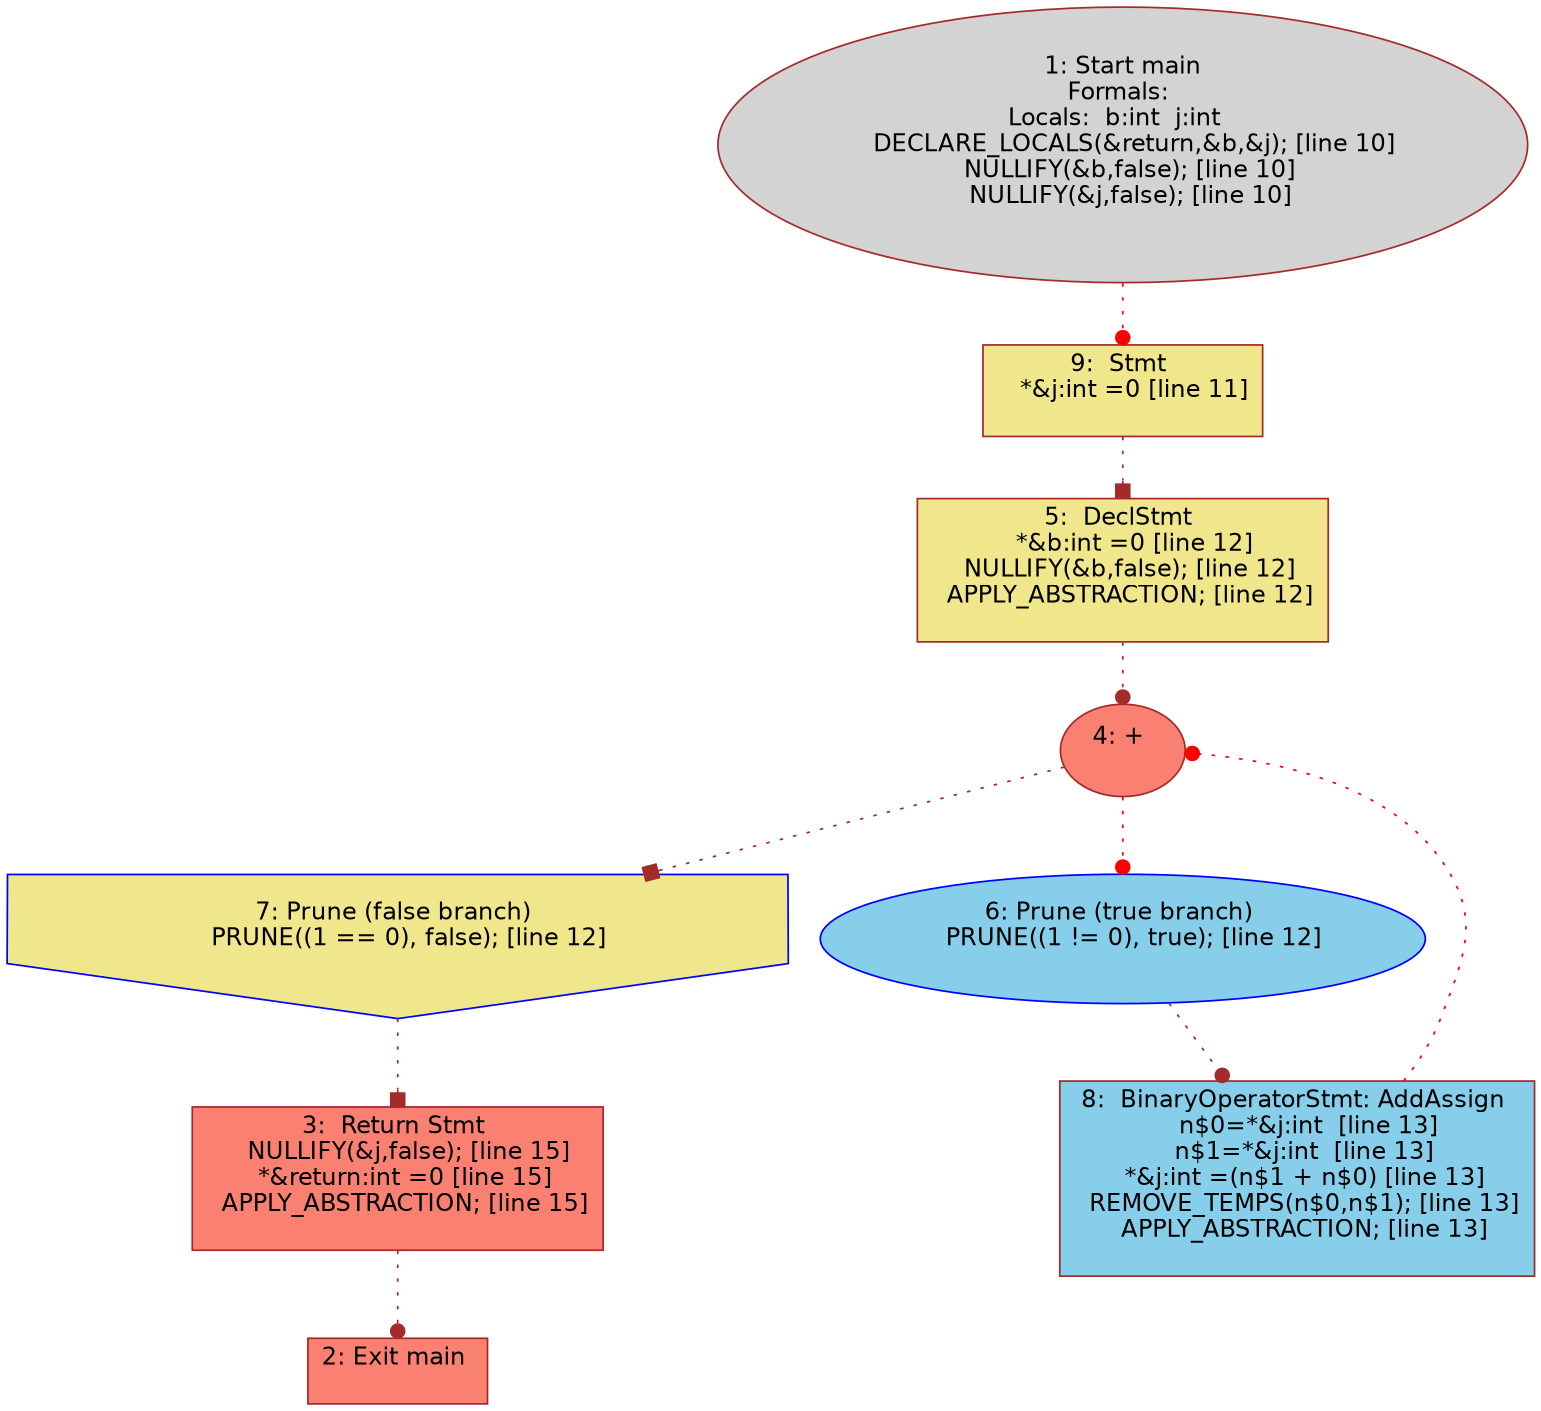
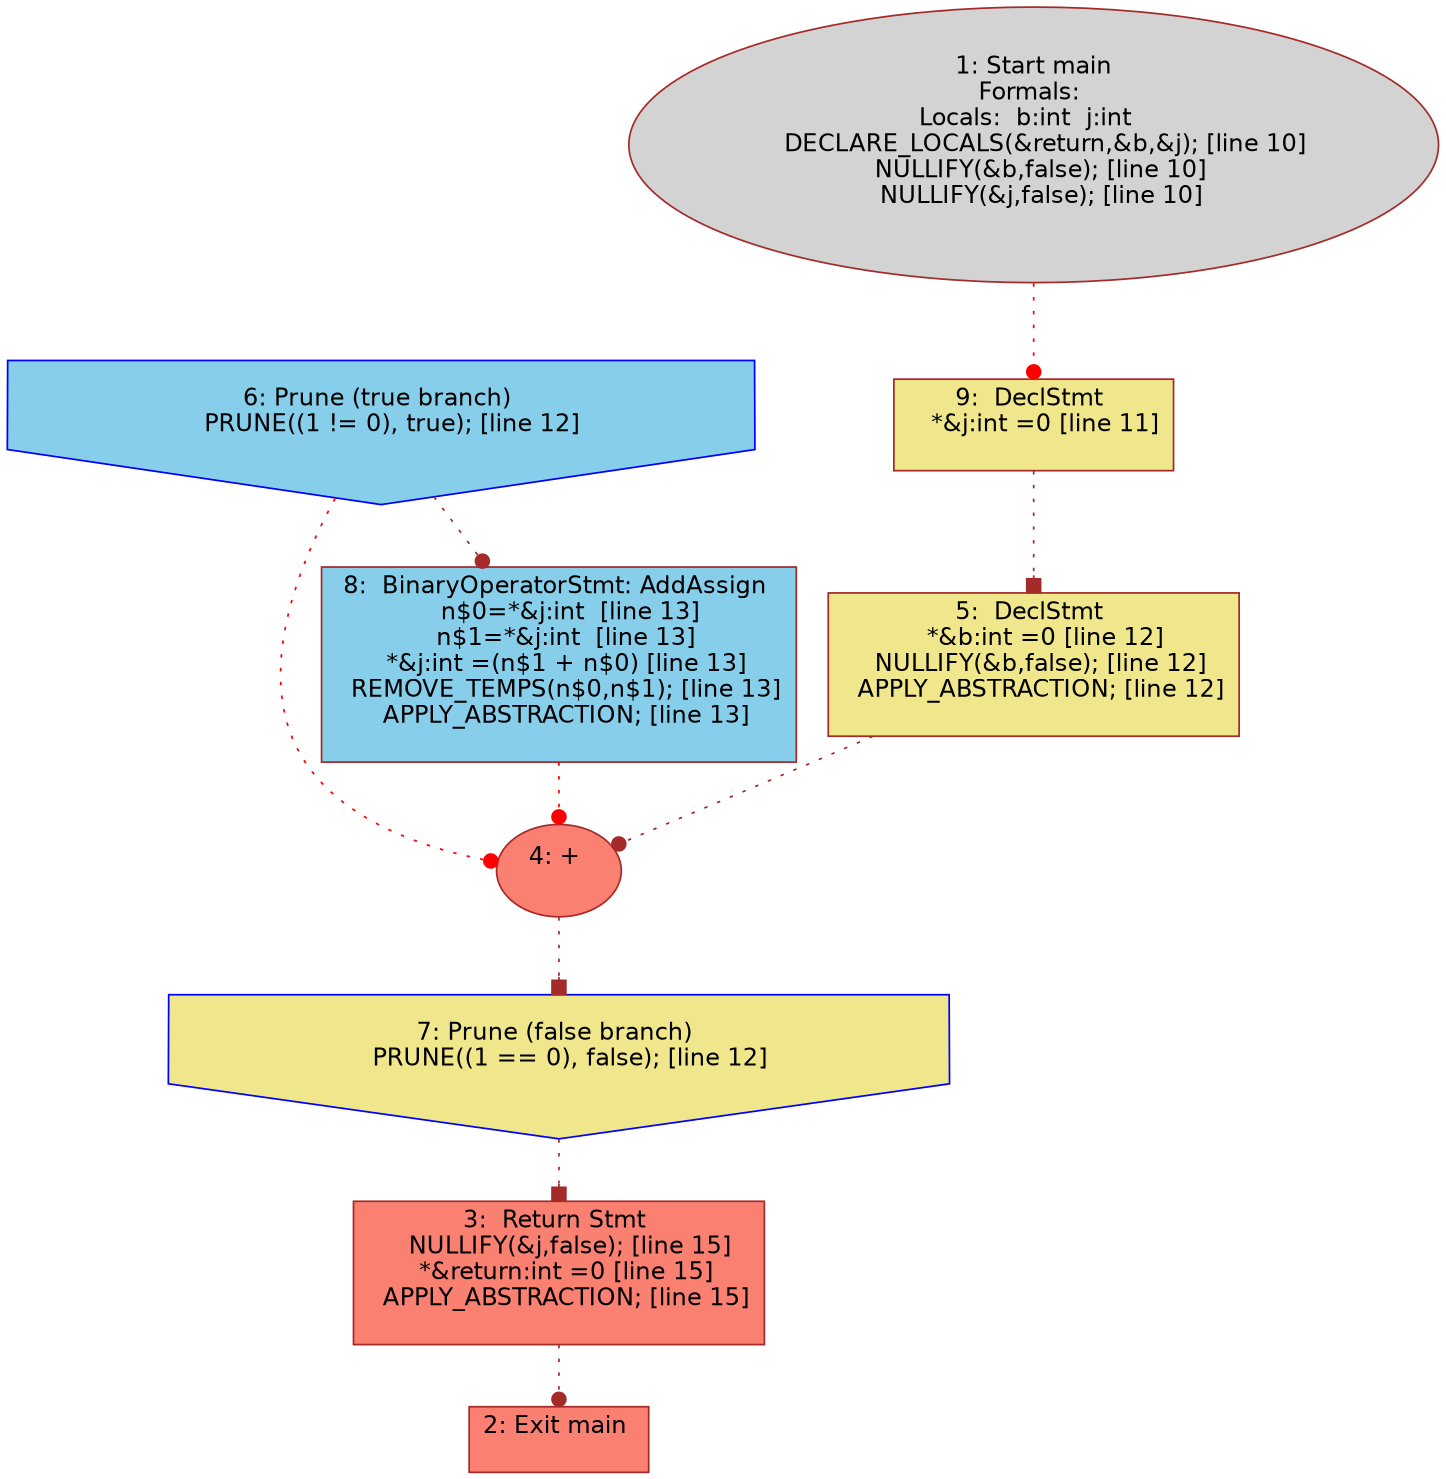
(1123, 391) -> (1034, 425)
(1123, 828) -> (290, 731)
(1123, 939) -> (381, 425)
